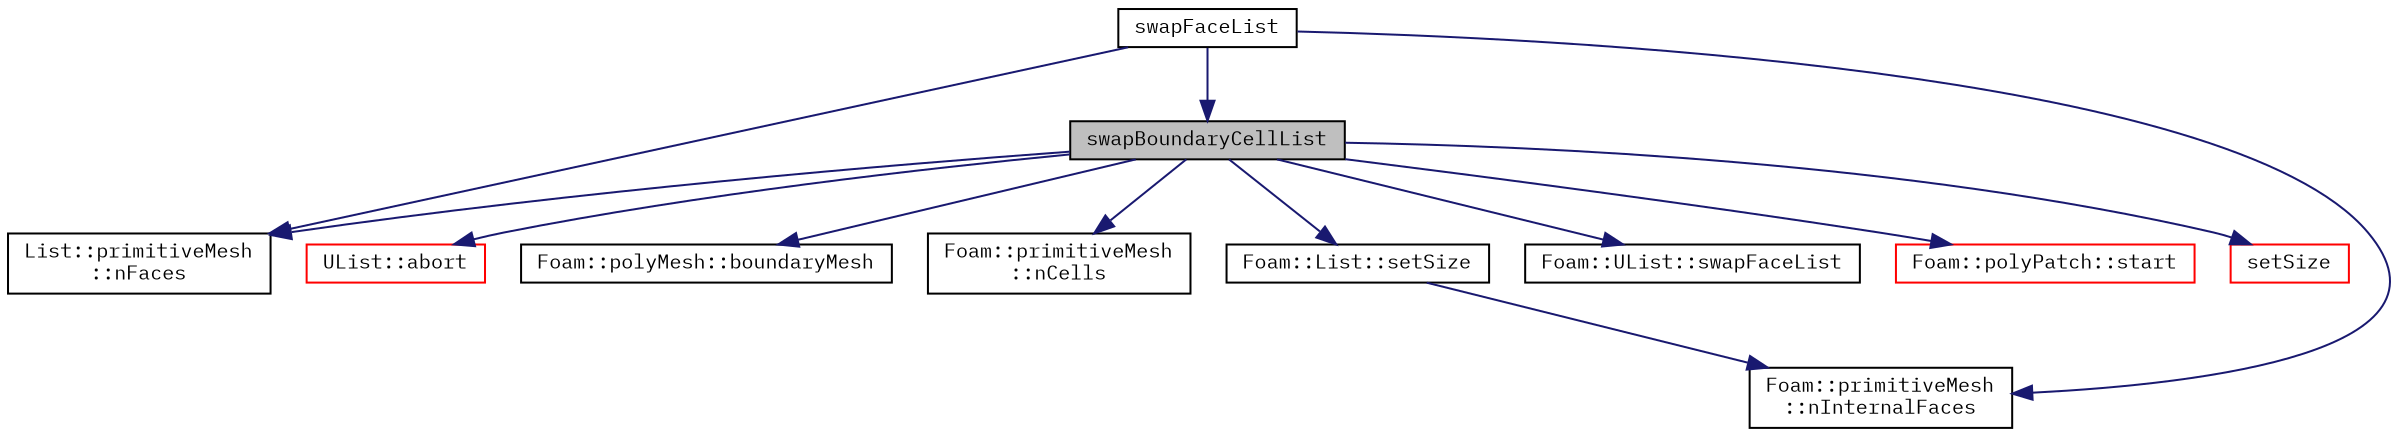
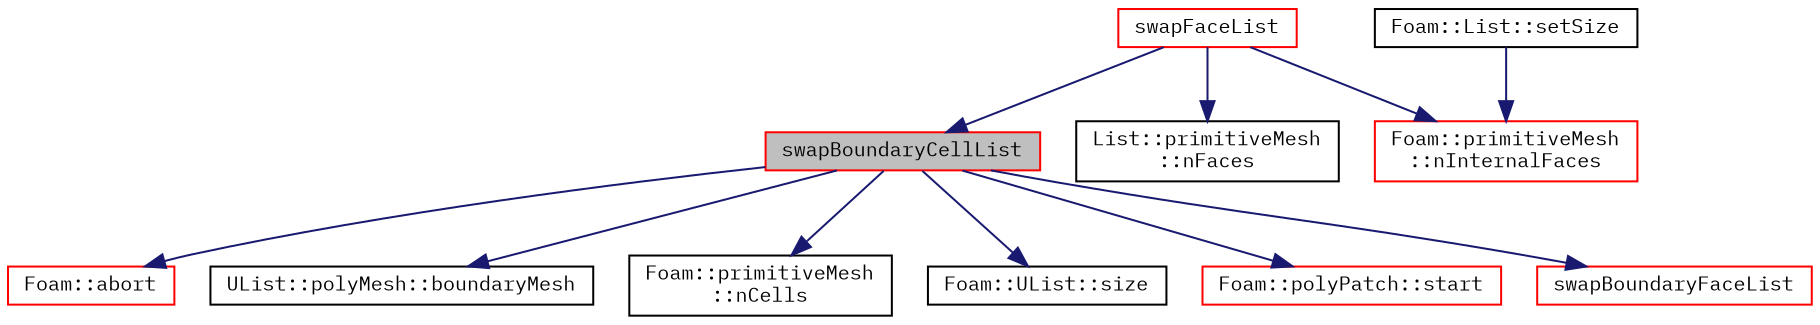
(1208, 28) -> (1208, 28)
(1208, 140) -> (903, 151)
(680, 186) -> none
(1274, 195) -> none
(396, 264) -> (91, 286)
(706, 264) -> (402, 286)
(1693, 264) -> (1047, 286)
(2290, 264) -> (1674, 286)
(1881, 398) -> (1506, 151)
